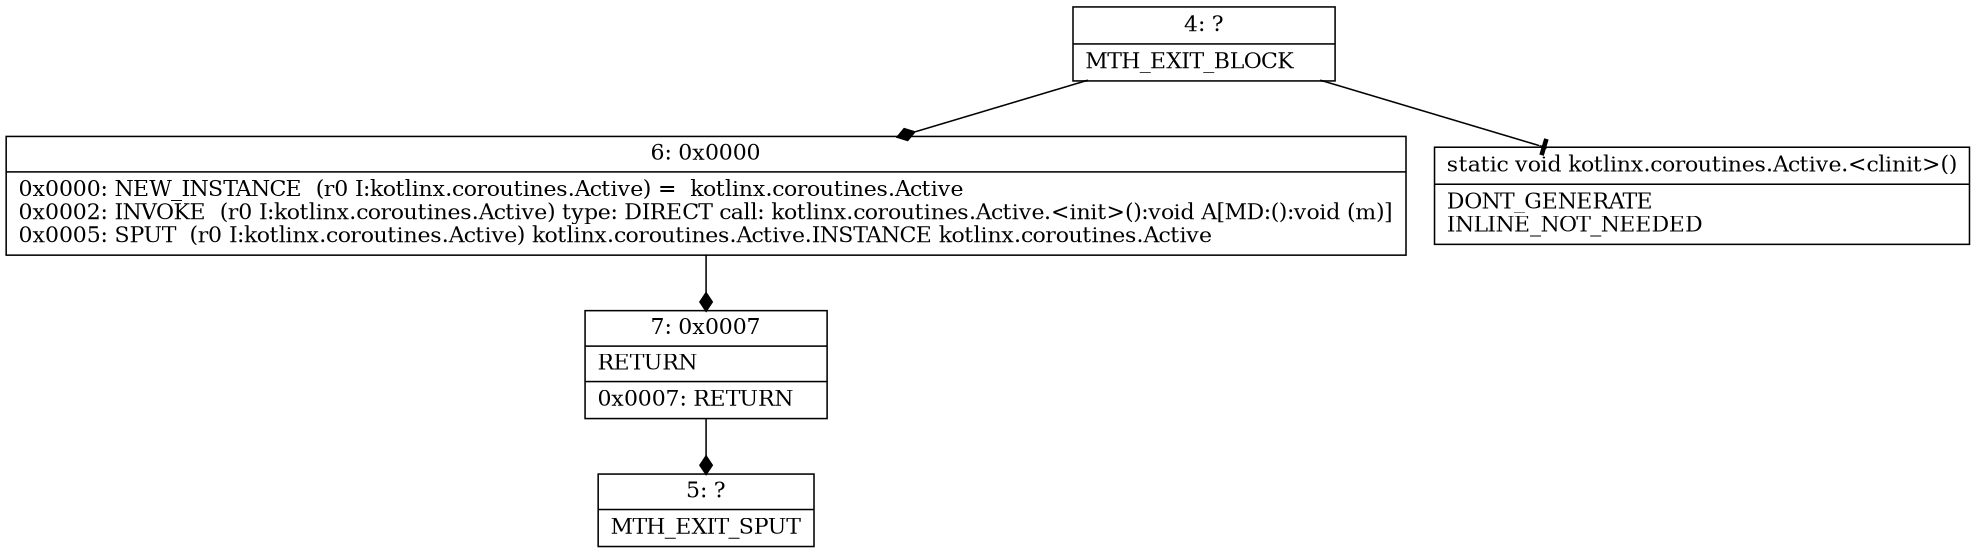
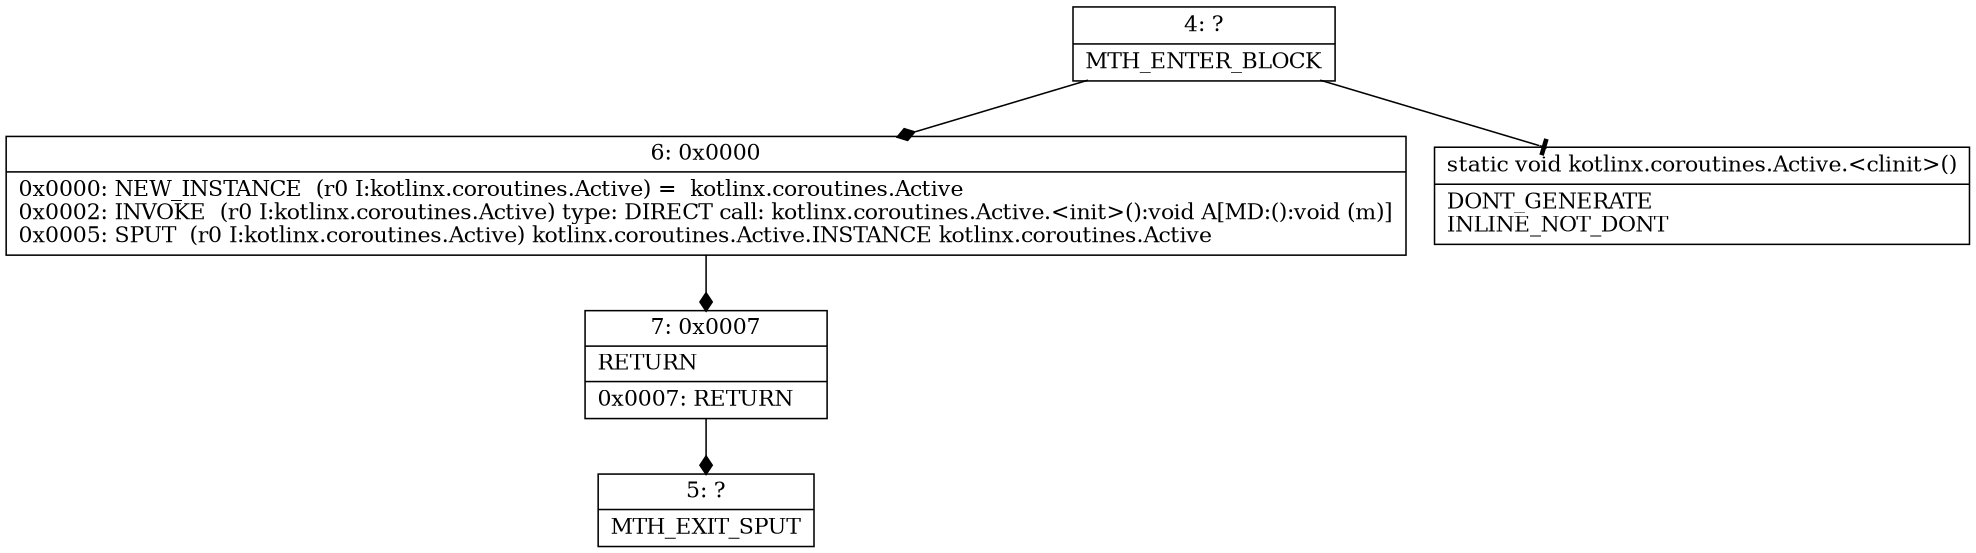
(1190, 62) -> (1204, 62)
(1575, 225) -> (1558, 225)
